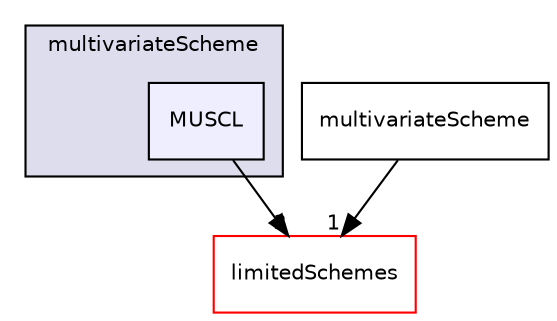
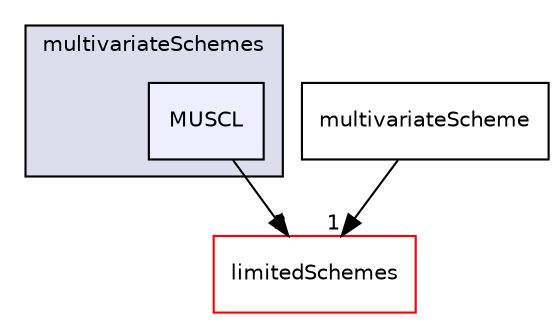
(154, 46) -> (154, 46)
